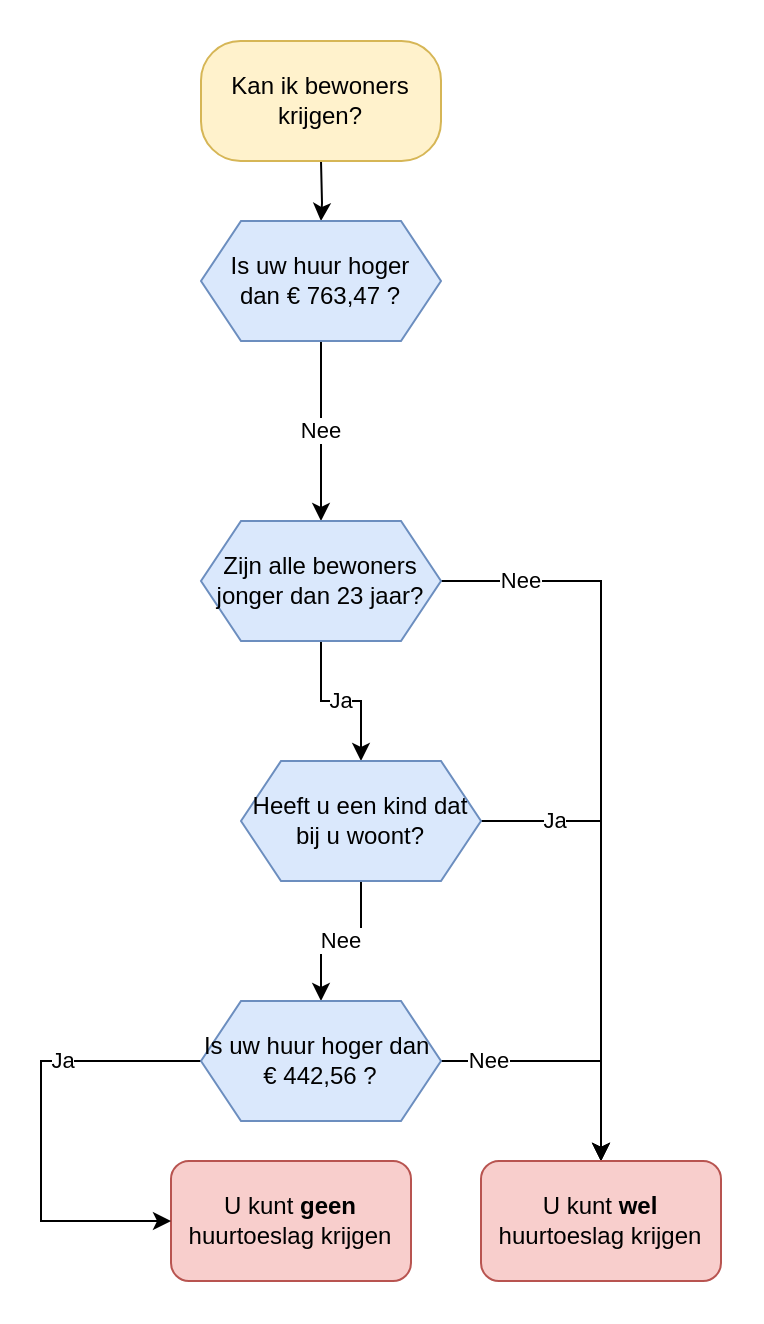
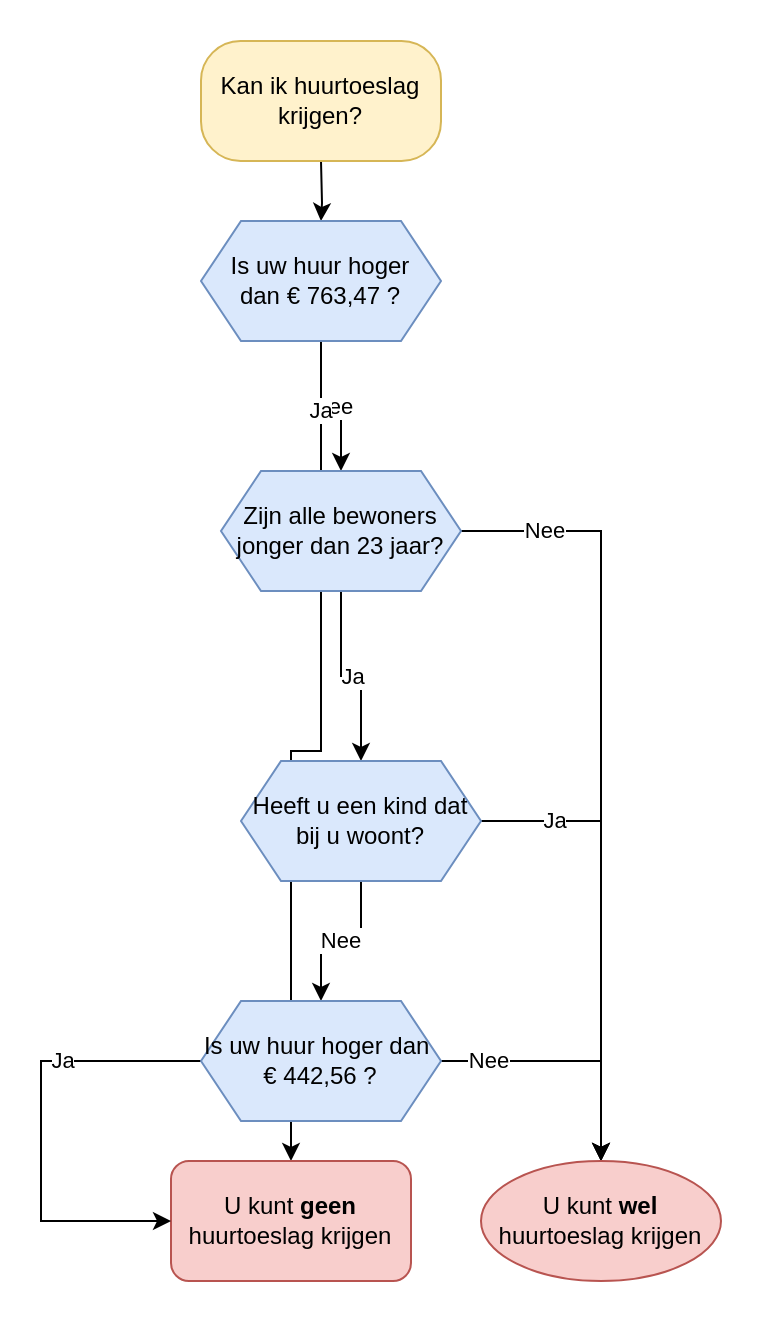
(321, 101) -> (321, 101)
(321, 581) -> (341, 531)
none -> (291, 940)
(601, 1221) -> (601, 1221)
